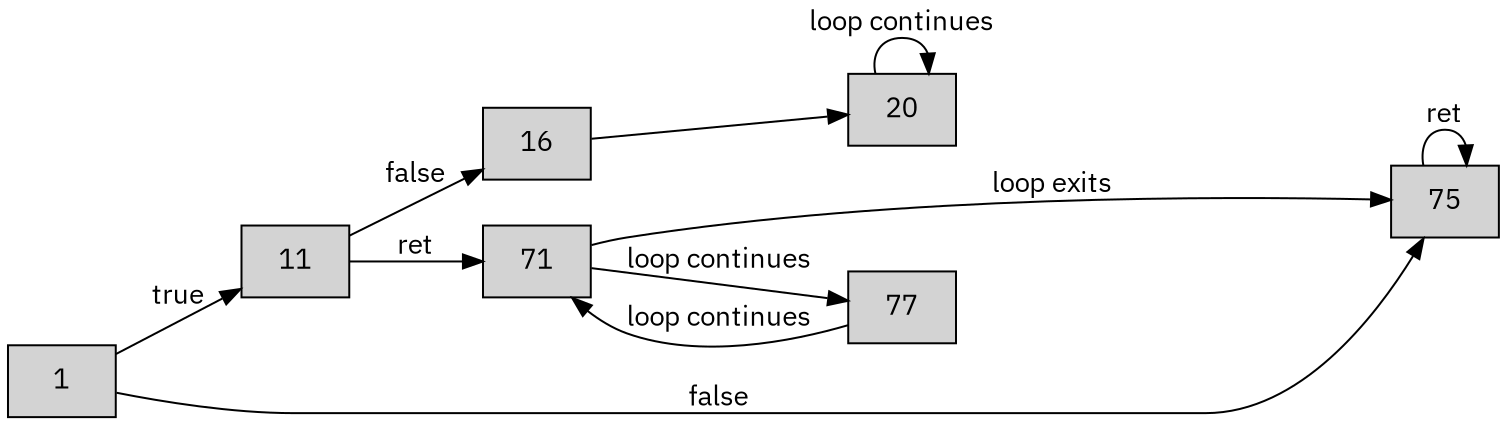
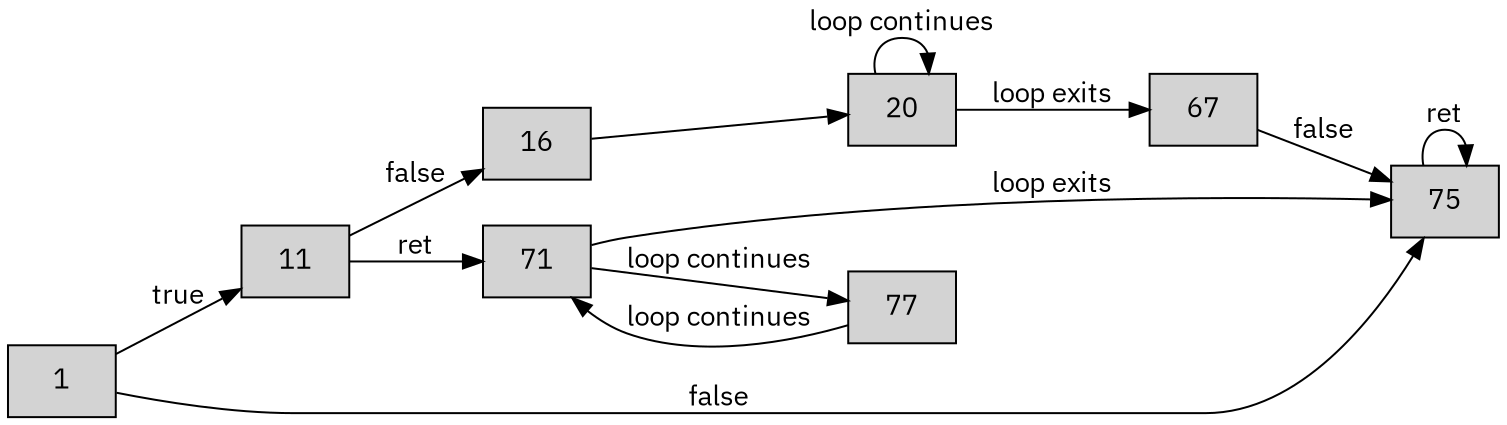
none -> (1203, 110)
